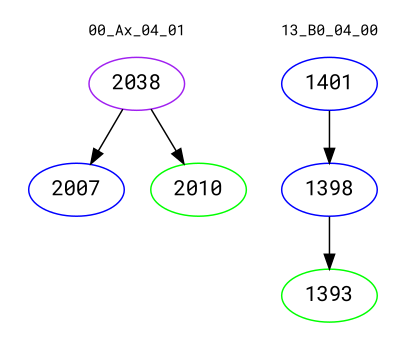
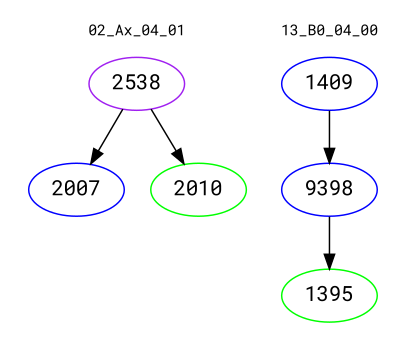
(138, 32) -> (138, 32)
(137, 84) -> (137, 84)
(329, 84) -> (329, 84)
(329, 190) -> (329, 190)
(329, 296) -> (329, 296)
